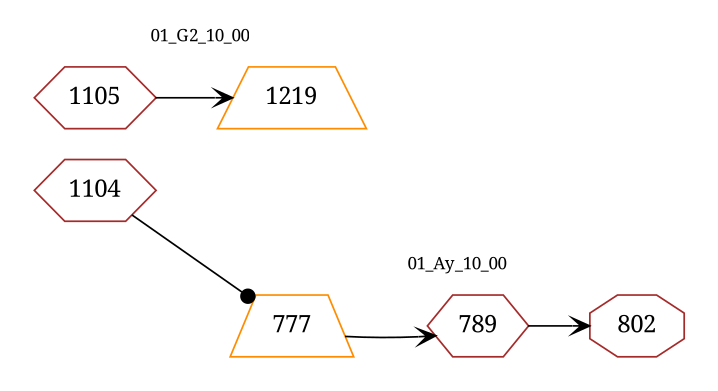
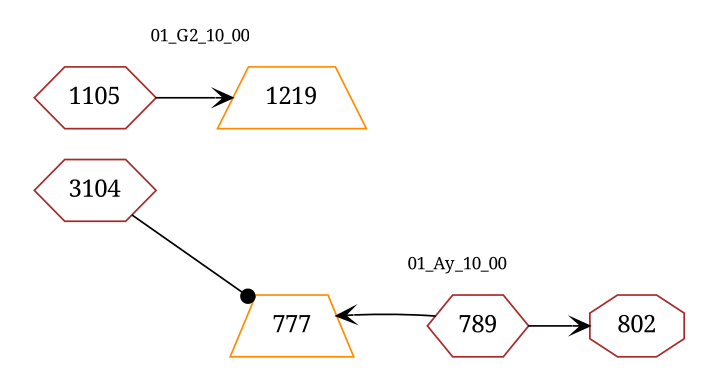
(95, 190) -> (95, 190)
(382, 337) -> (395, 314)
